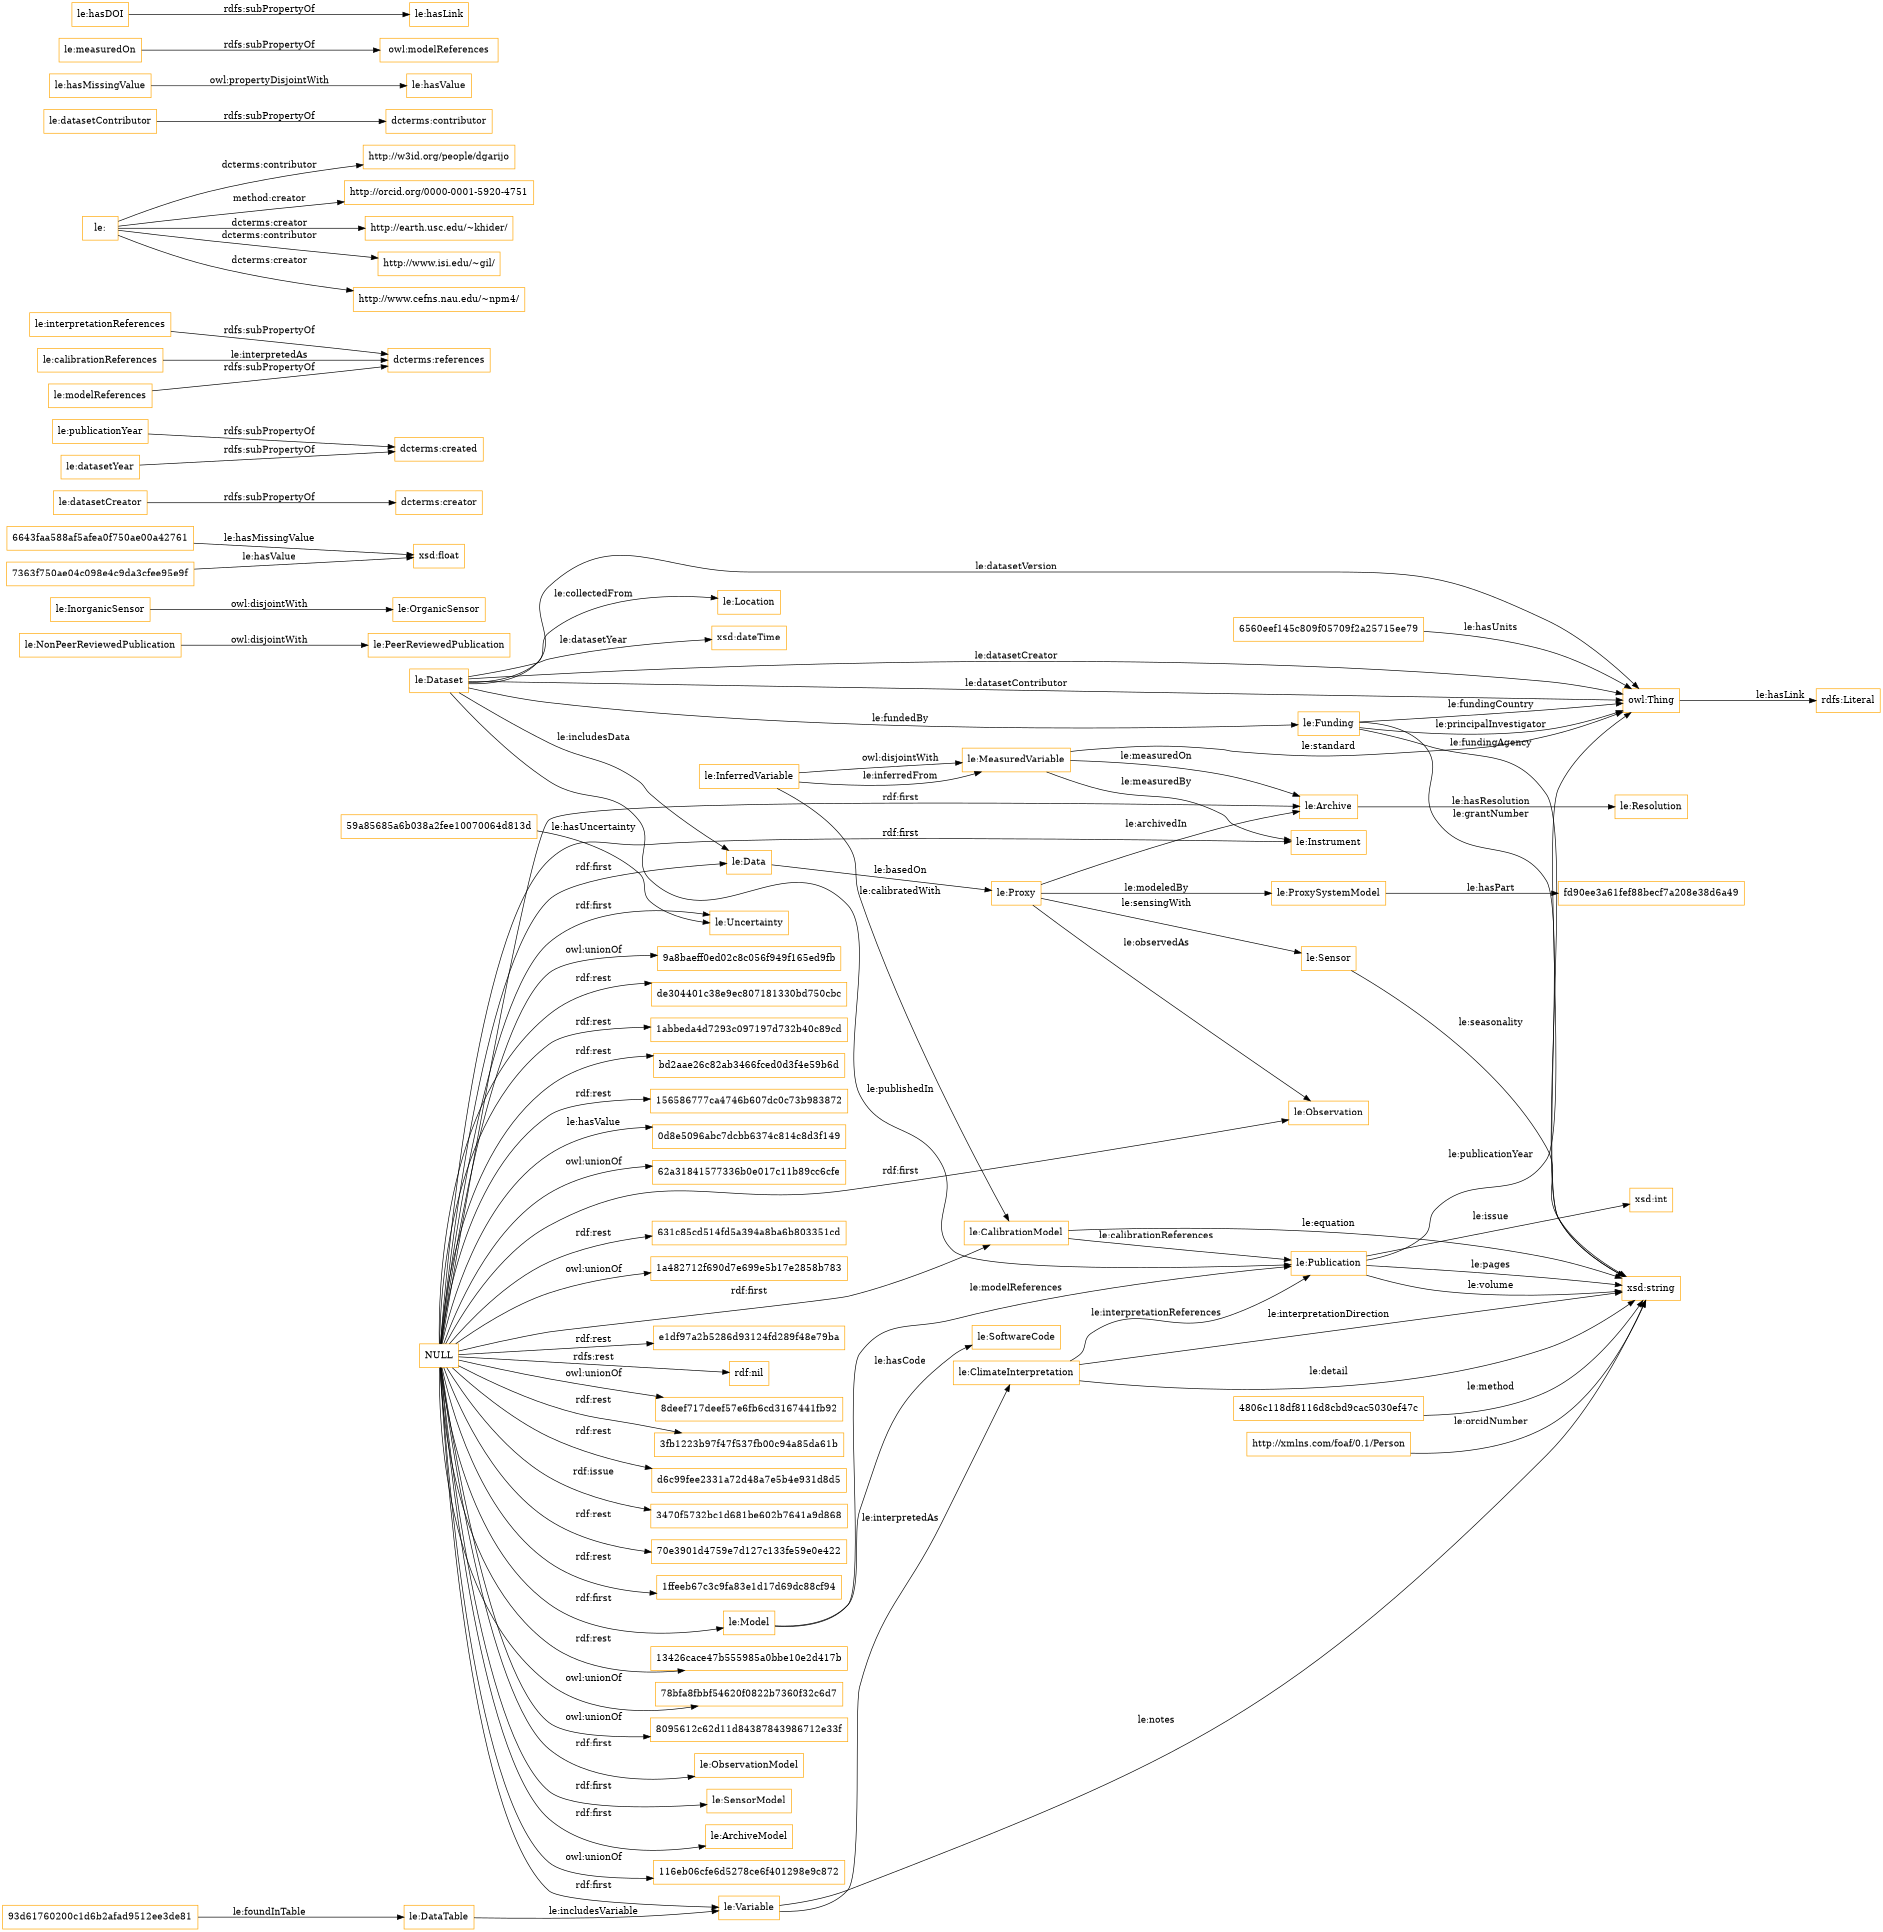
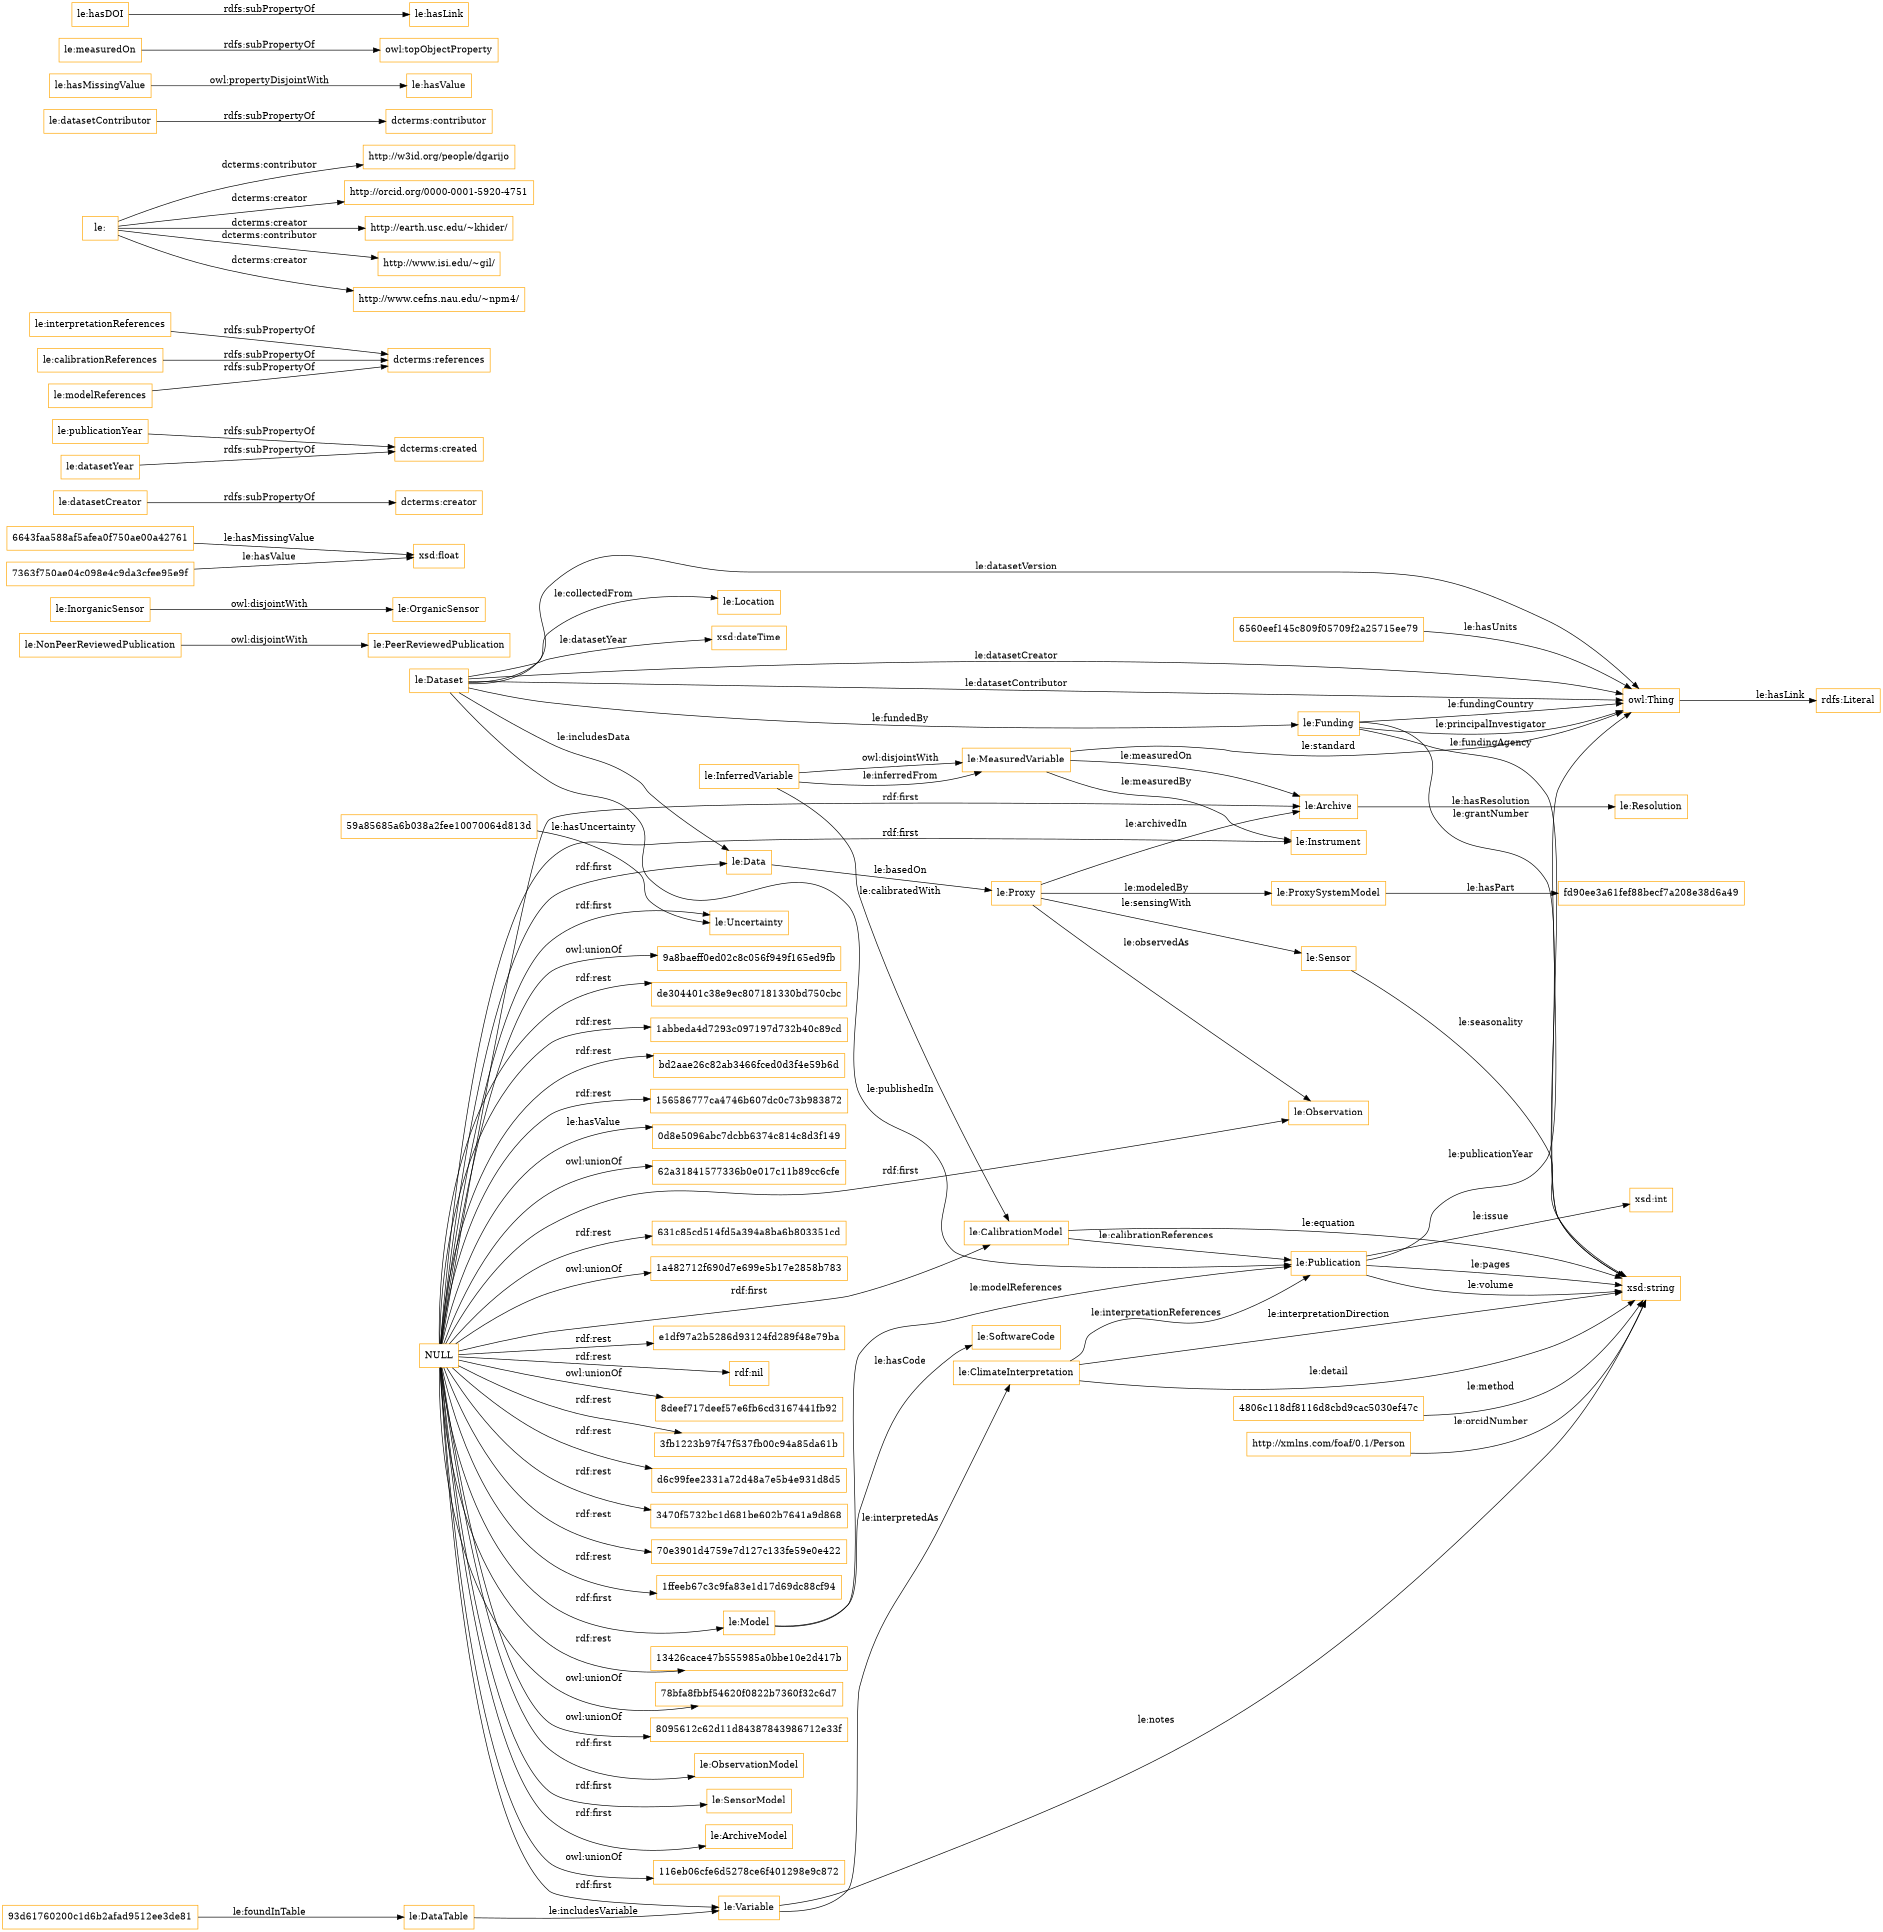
(439, 50) -> (439, 50)
(269, 199) -> (269, 199)
(269, 355) -> (269, 355)
(594, 1357) -> (594, 1357)
(594, 1472) -> (594, 1472)
